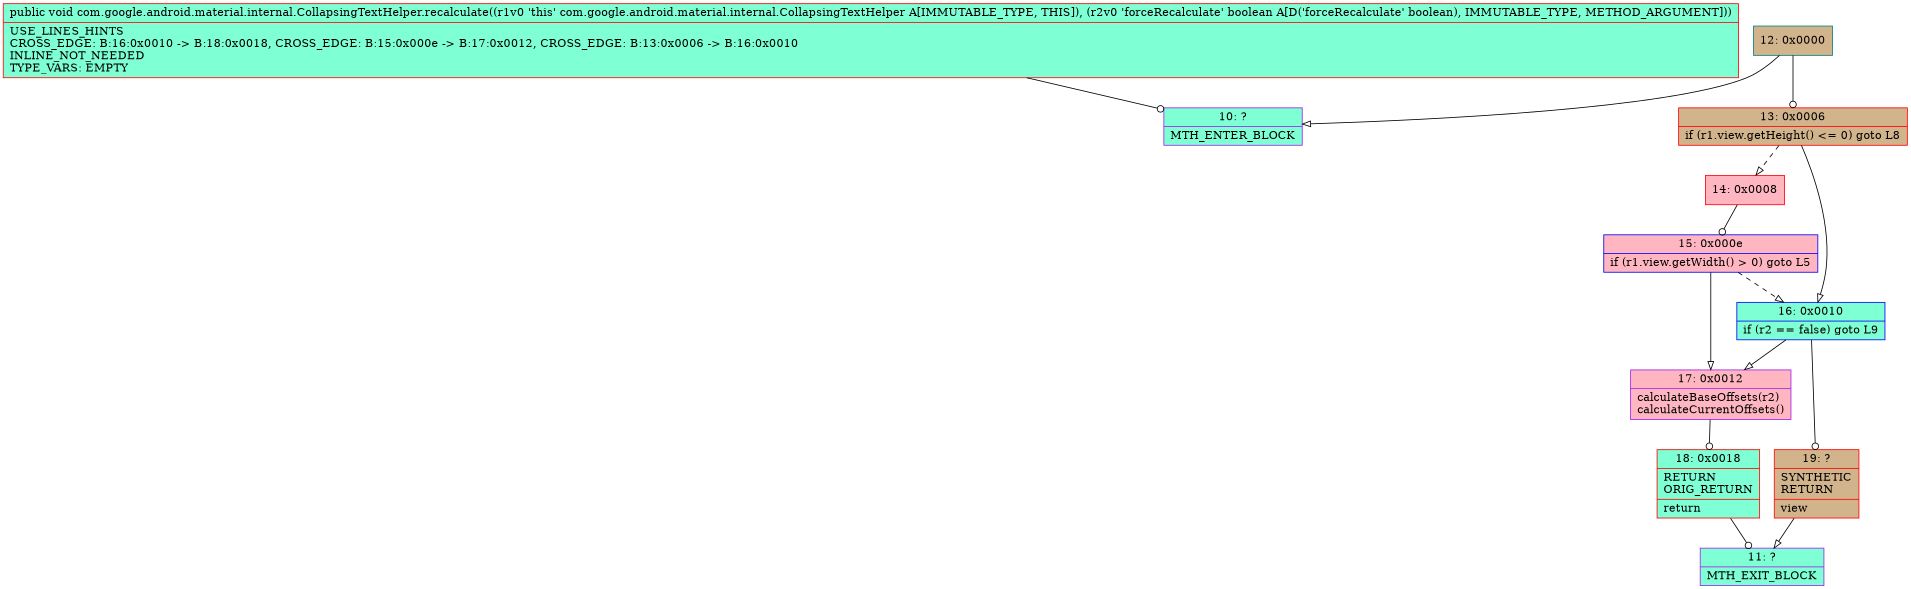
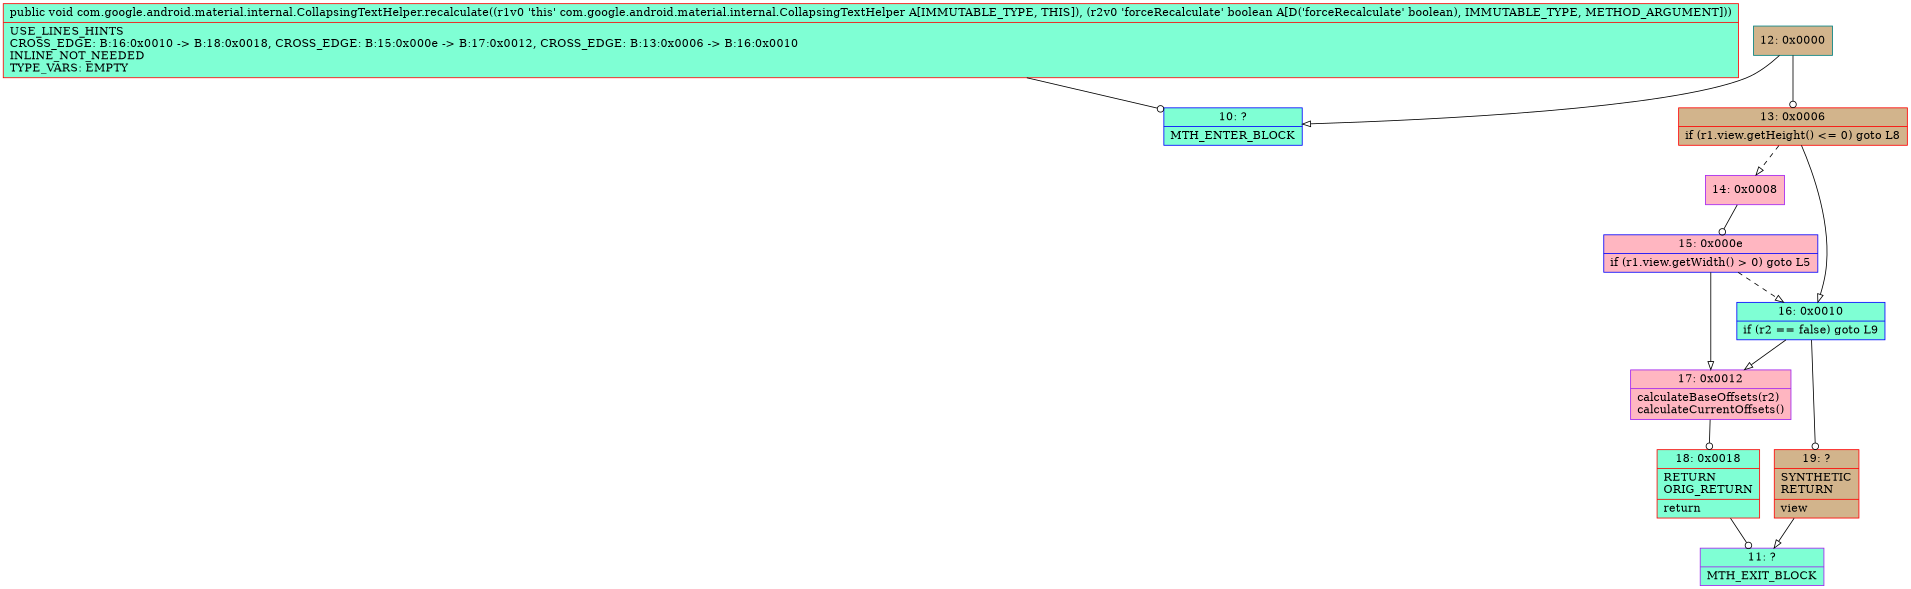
(1233, 127) -> (1233, 127)
(1745, 190) -> (1745, 190)
